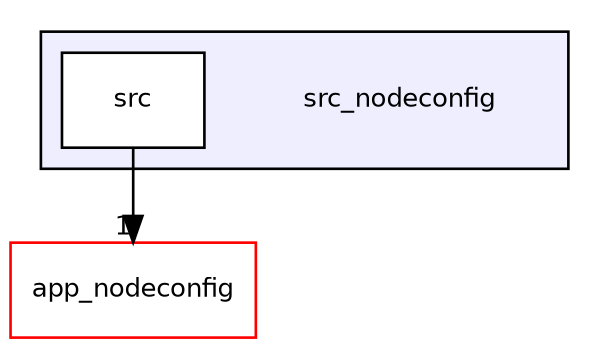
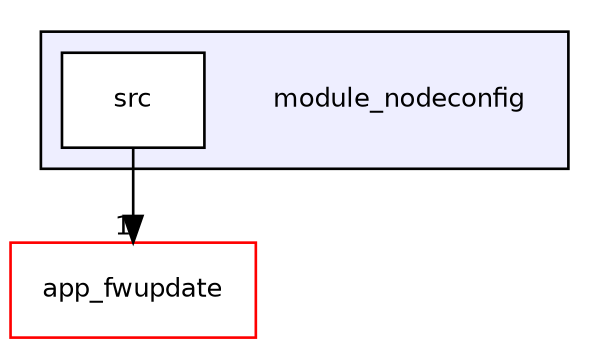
(400, 100) -> (400, 100)
(133, 290) -> (133, 290)
